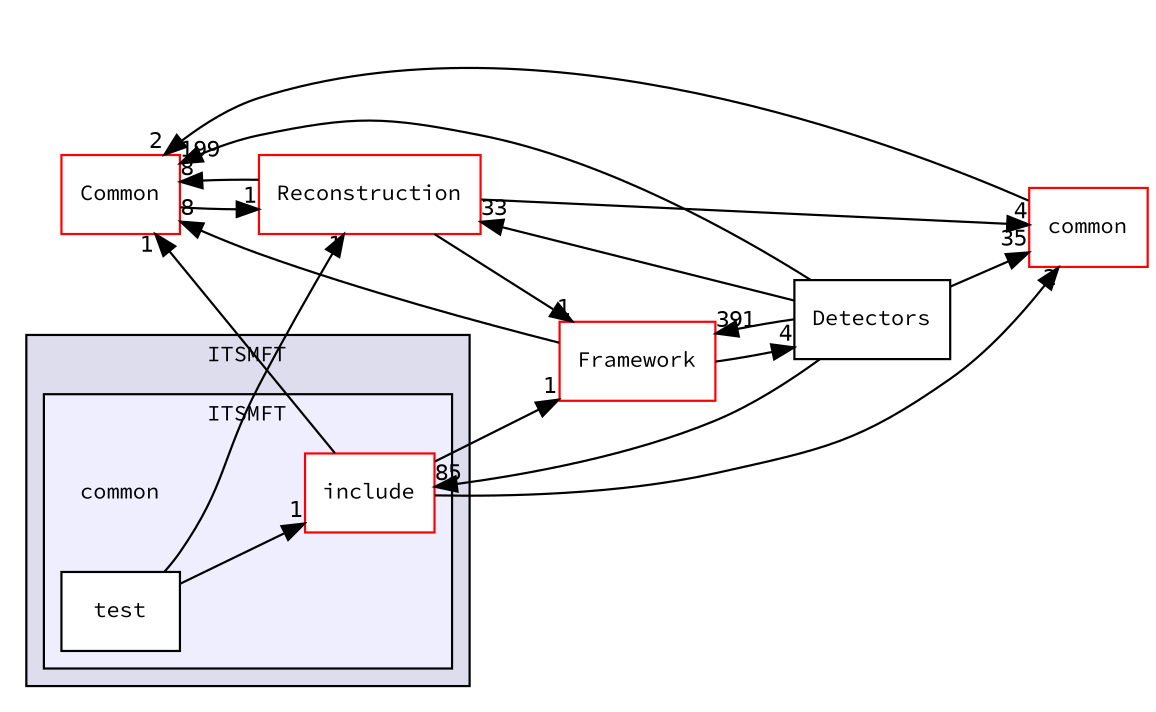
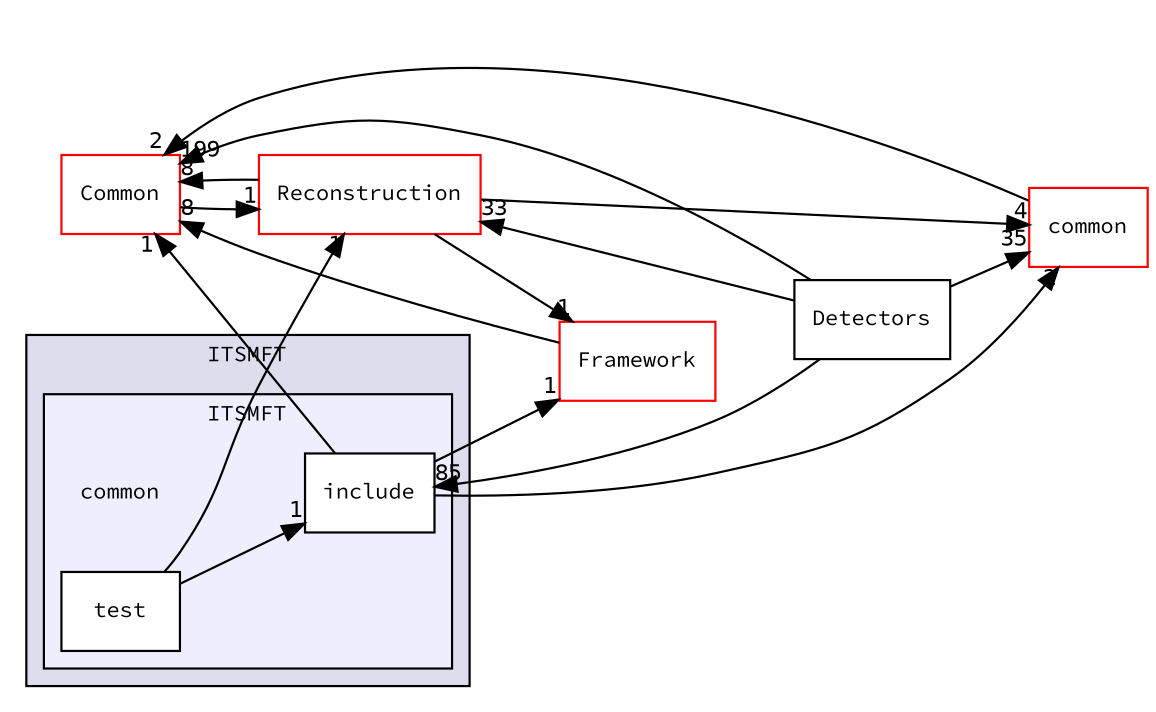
(766, 324) -> none
(744, 357) -> none
(370, 493) -> (370, 493)
